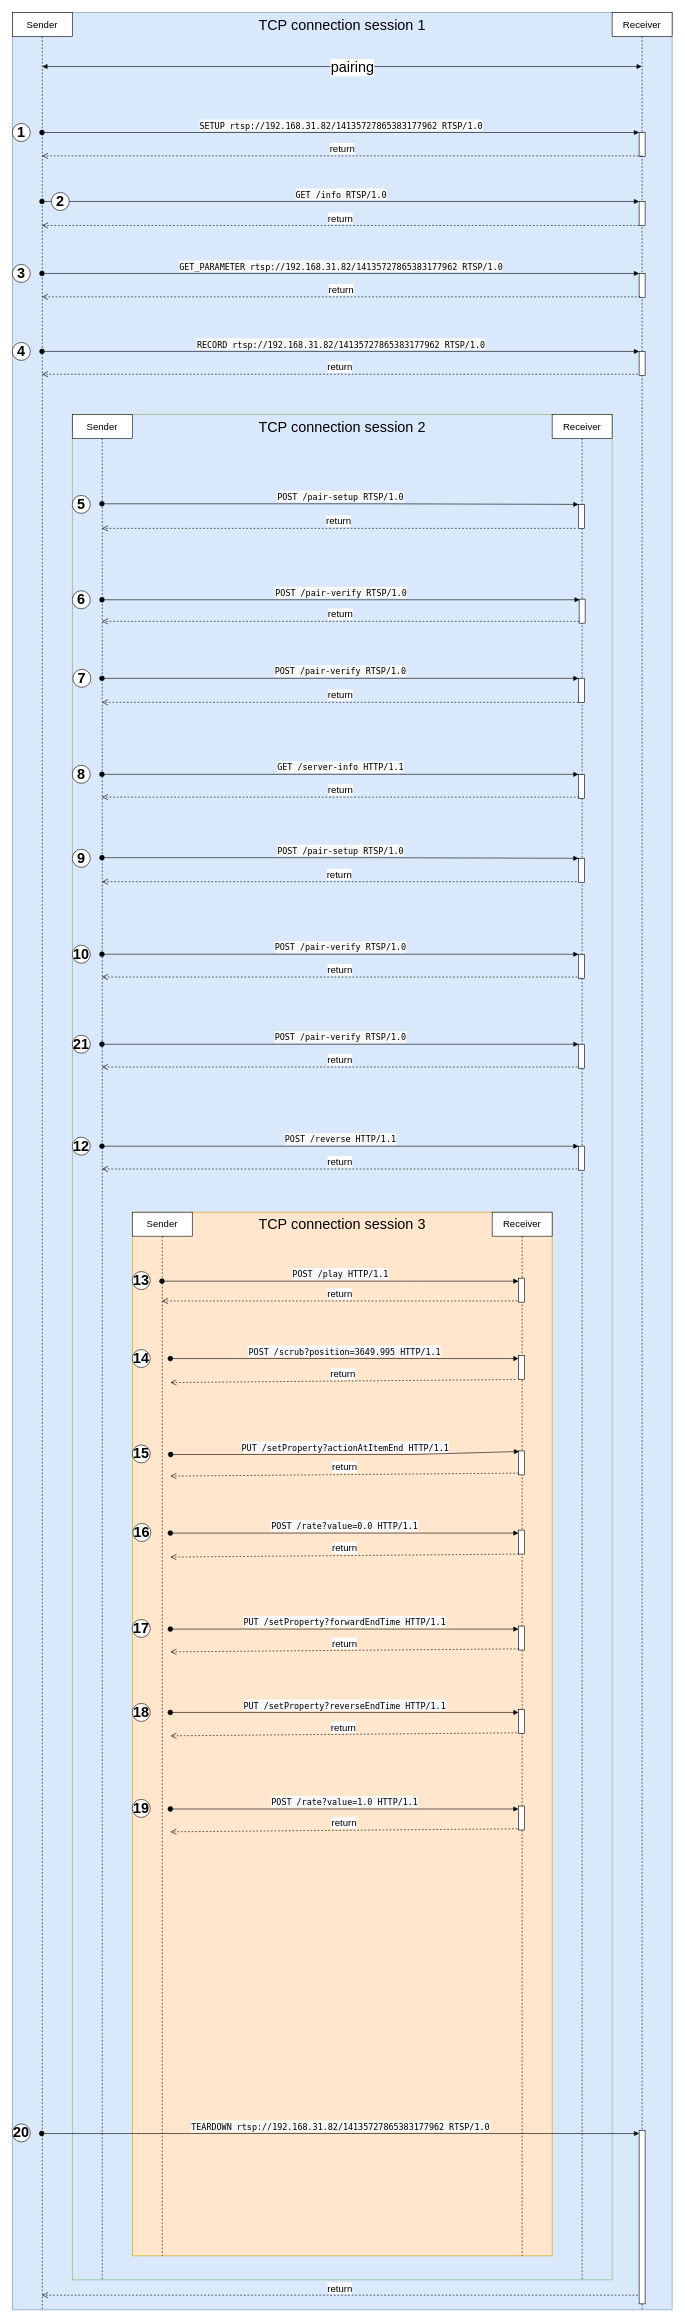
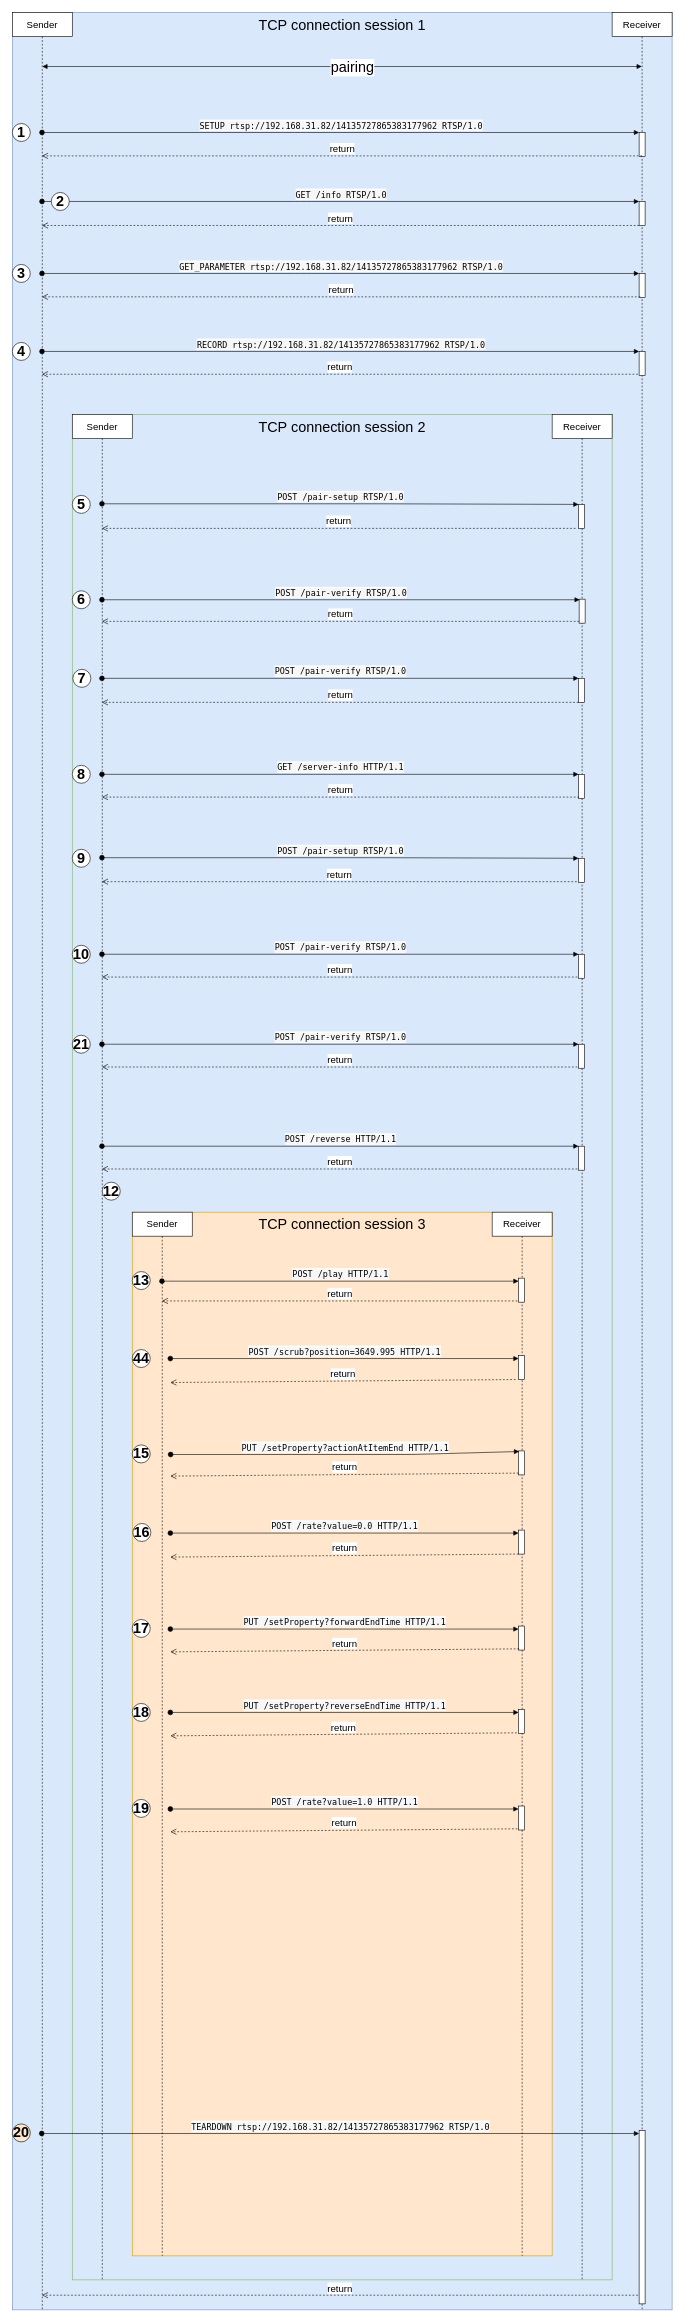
(81, 1146) -> (111, 1191)
(141, 1359) -> (141, 1359)
(21, 2133) -> (21, 2133)
